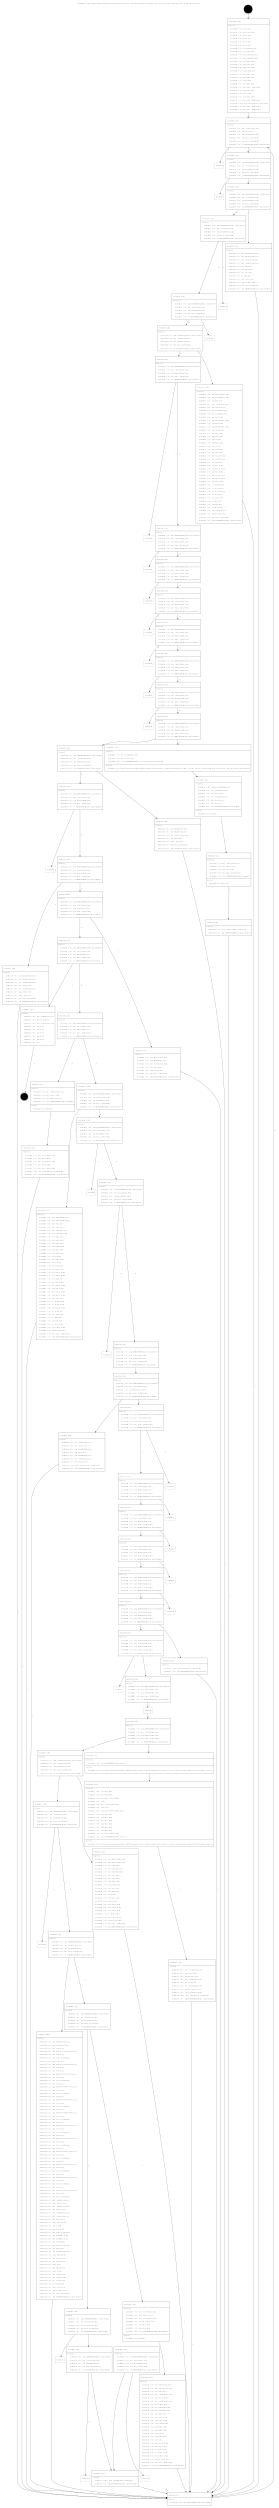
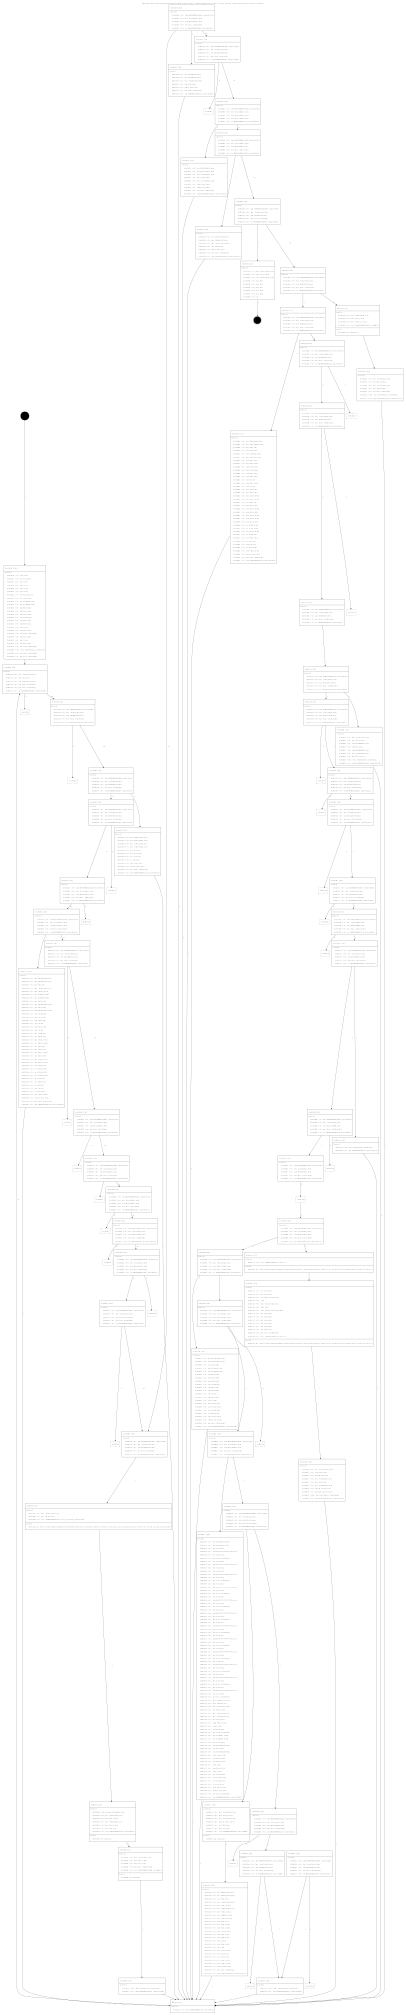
(129, 742) -> (167, 730)
